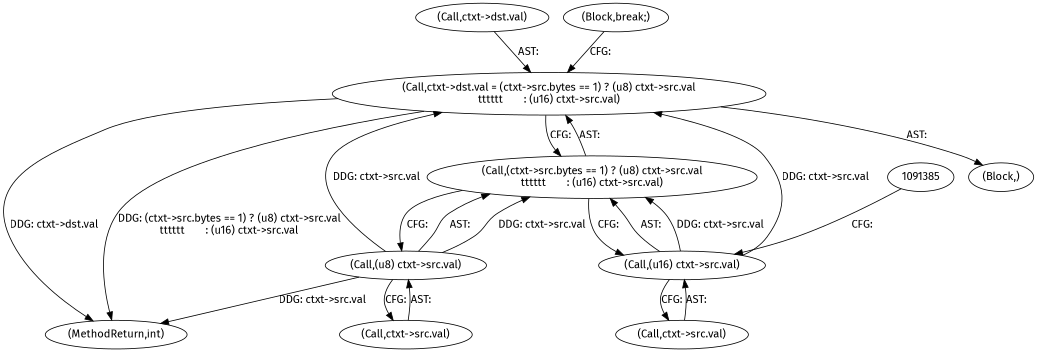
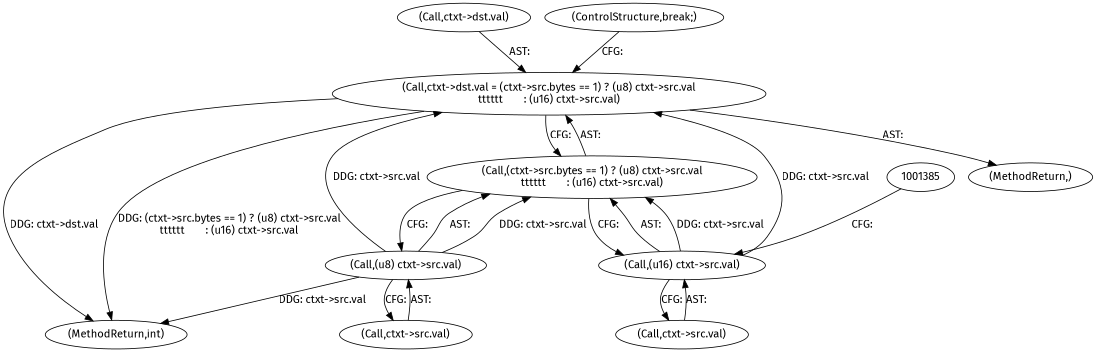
(616, 18) -> (634, 18)
(921, 177) -> (921, 177)
(1001, 177) -> (1031, 177)
